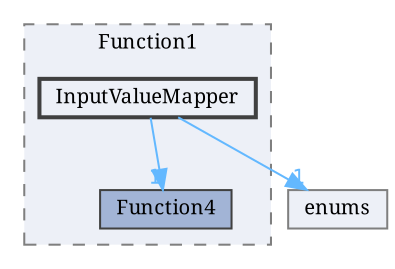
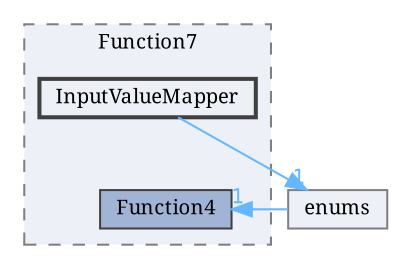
(148, 43) -> (148, 43)
(155, 144) -> (270, 209)
